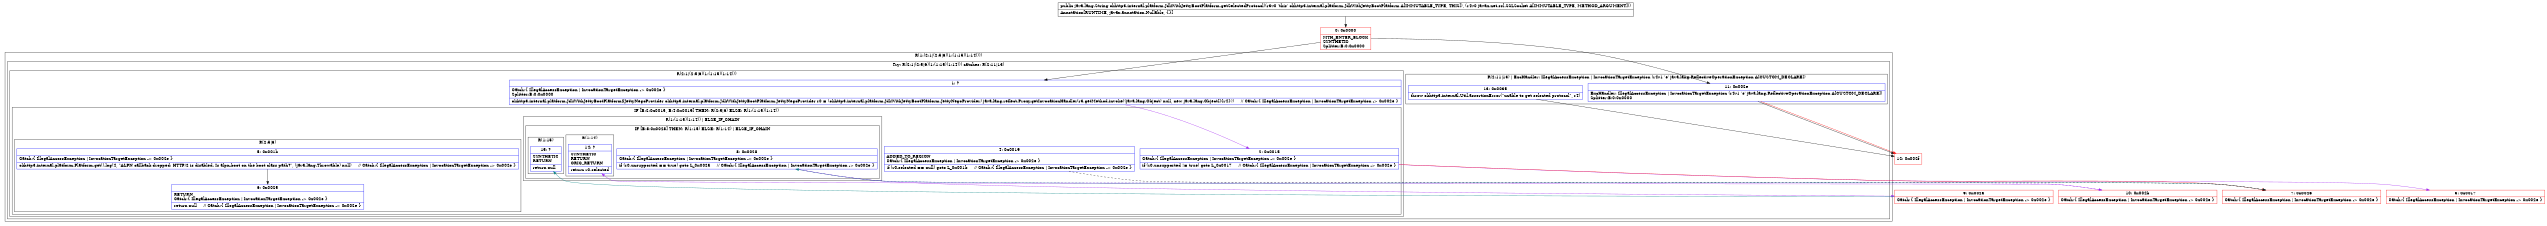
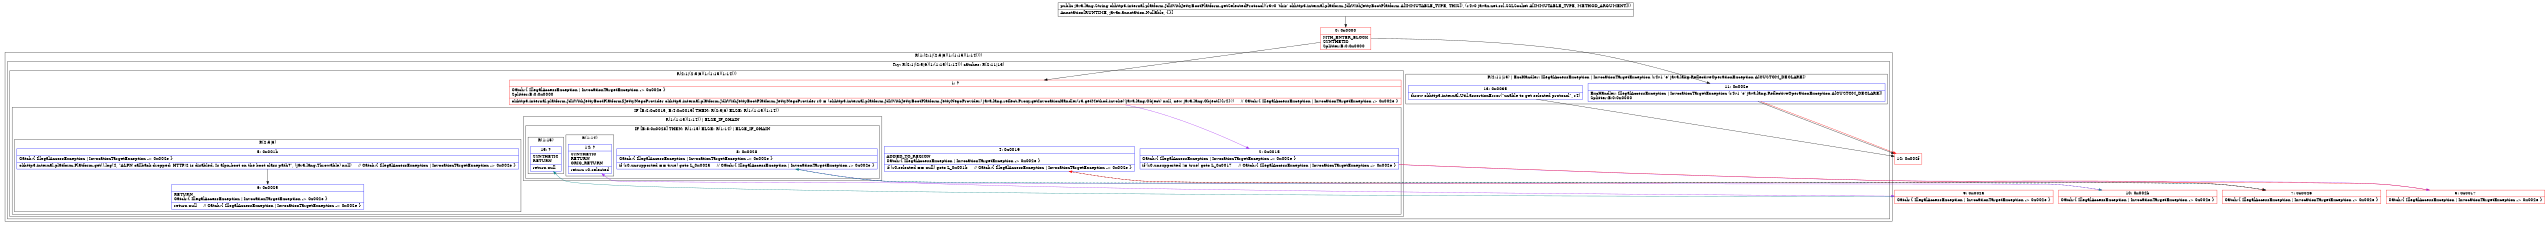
(955, 92) -> (955, 92)
(1447, 183) -> (1447, 183)
none -> (1751, 183)
